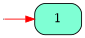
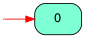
(58, 19) -> (58, 19)
